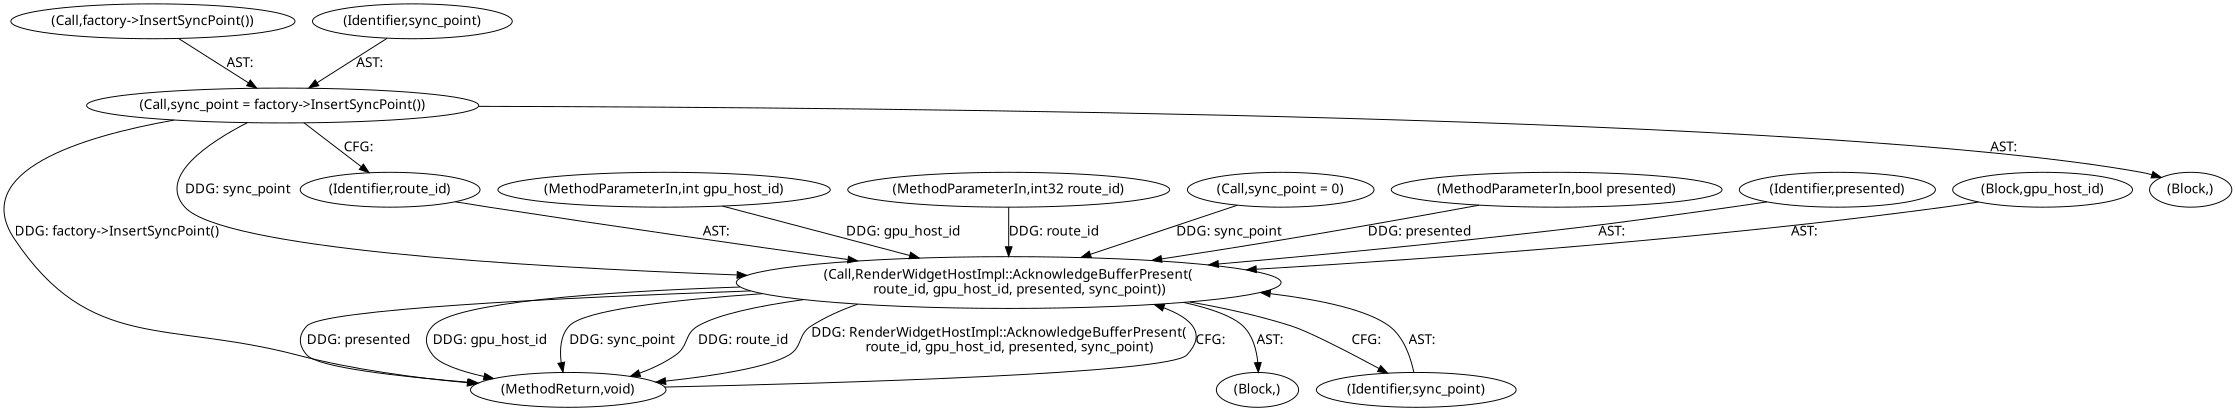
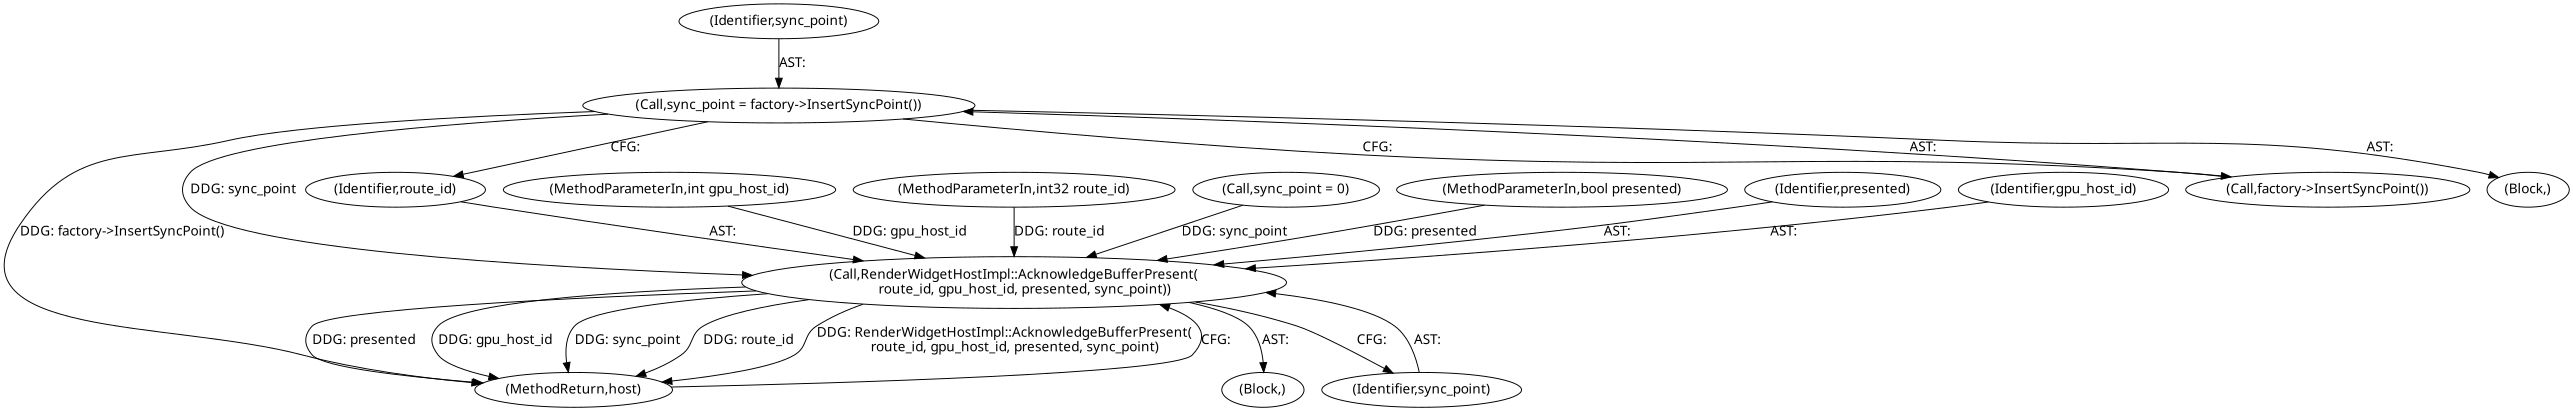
none -> (1561, 162)
(2043, 190) -> (2064, 190)
(568, 390) -> (574, 390)
